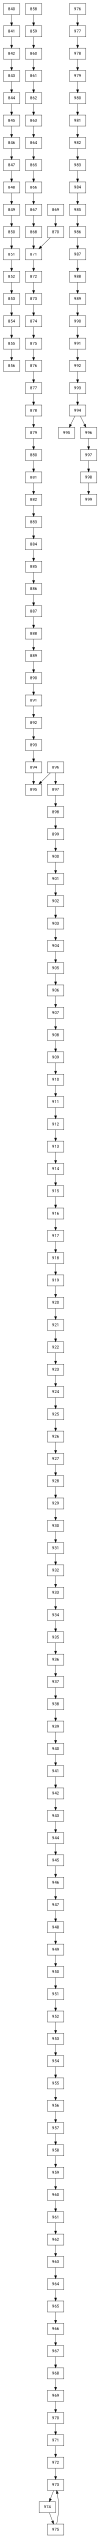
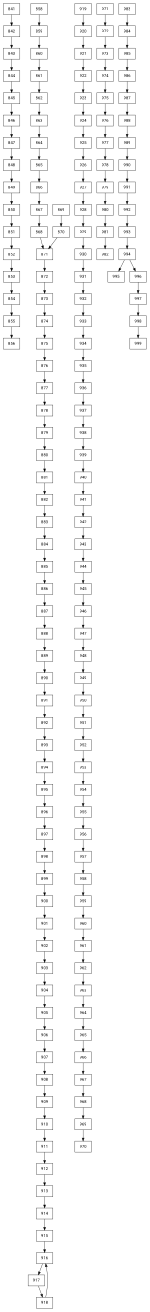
(12, 9) -> none
(78, 152) -> none
(46, 777) -> (45, 799)
(56, 1268) -> (48, 1282)
(56, 2428) -> none
(59, 2509) -> (105, 108)
